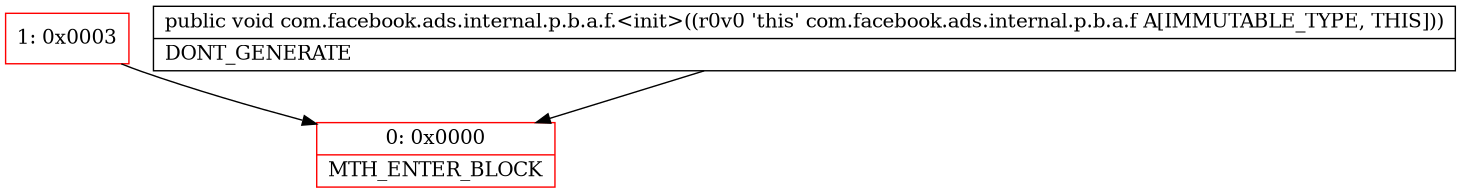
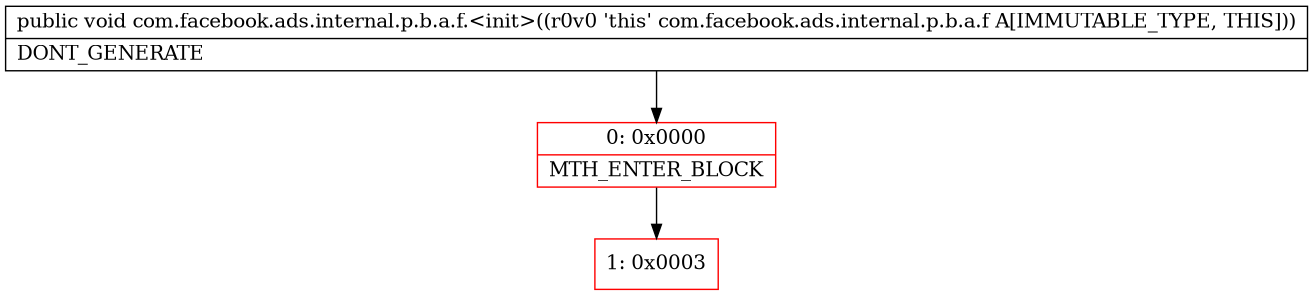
(211, 94) -> (657, 206)
